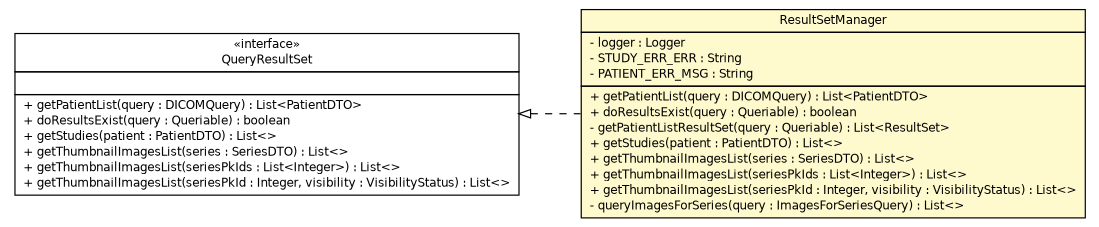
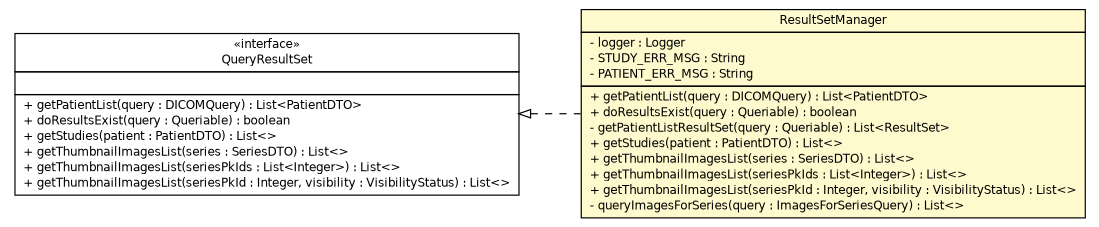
(666, 59) -> (667, 59)
